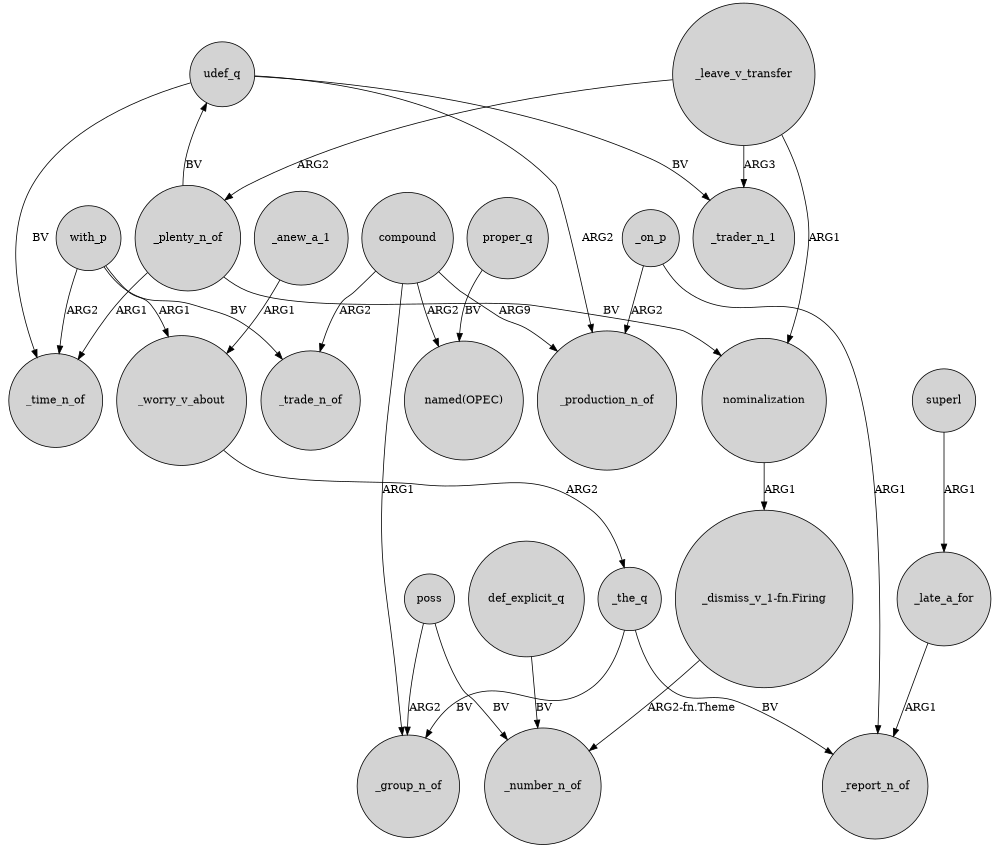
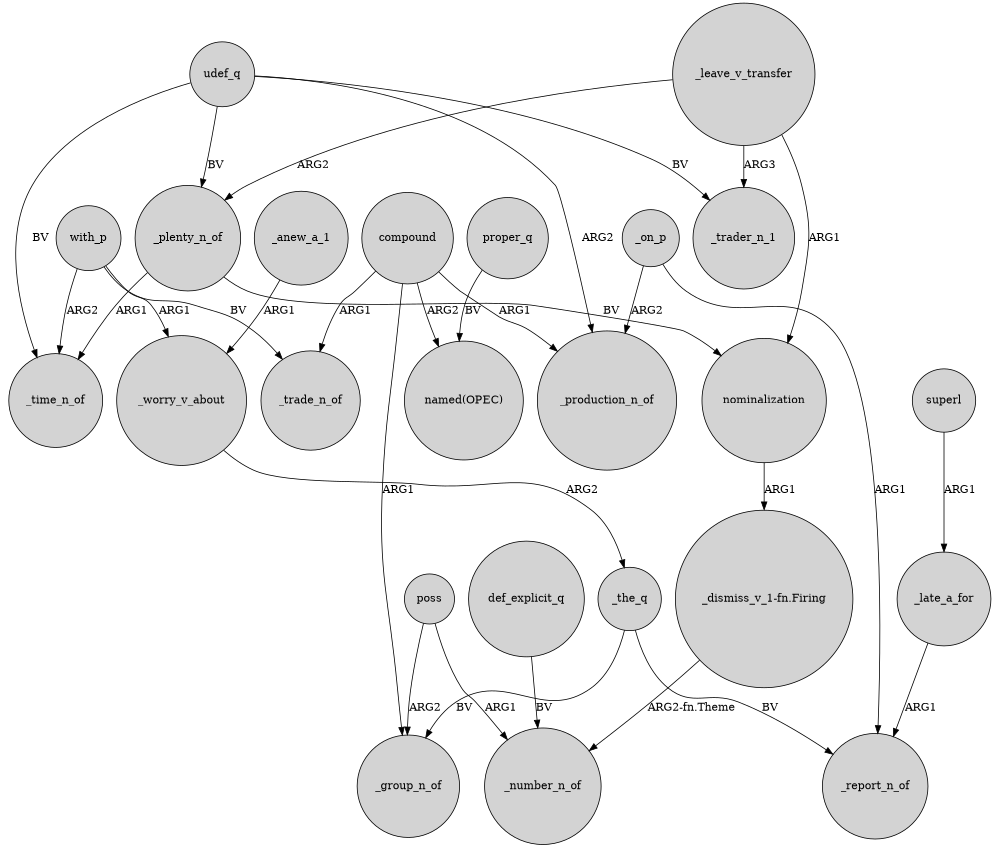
(189, 147) -> (211, 143)
(356, 311) -> (356, 311)
(515, 311) -> (515, 311)
(501, 708) -> (501, 708)
